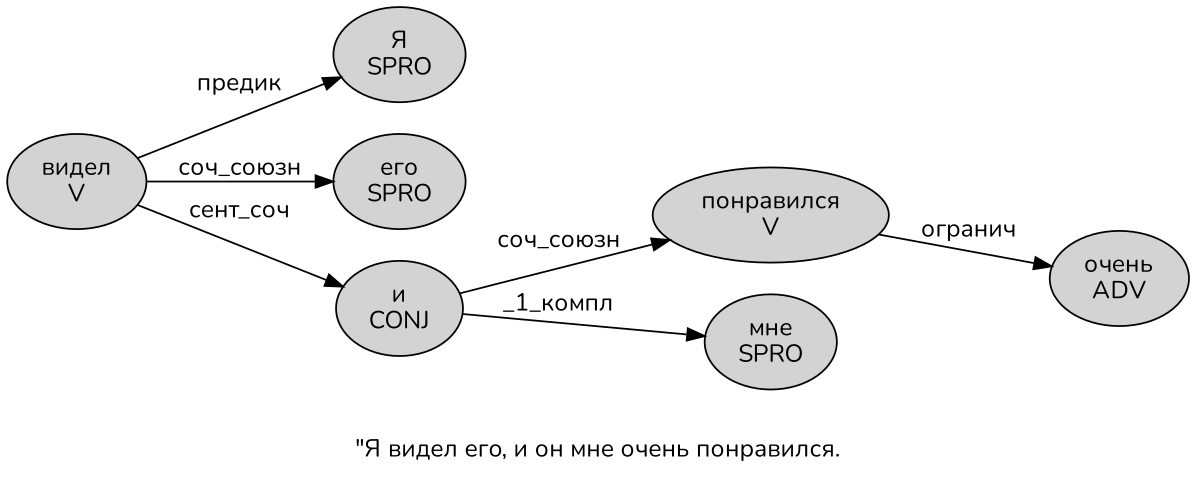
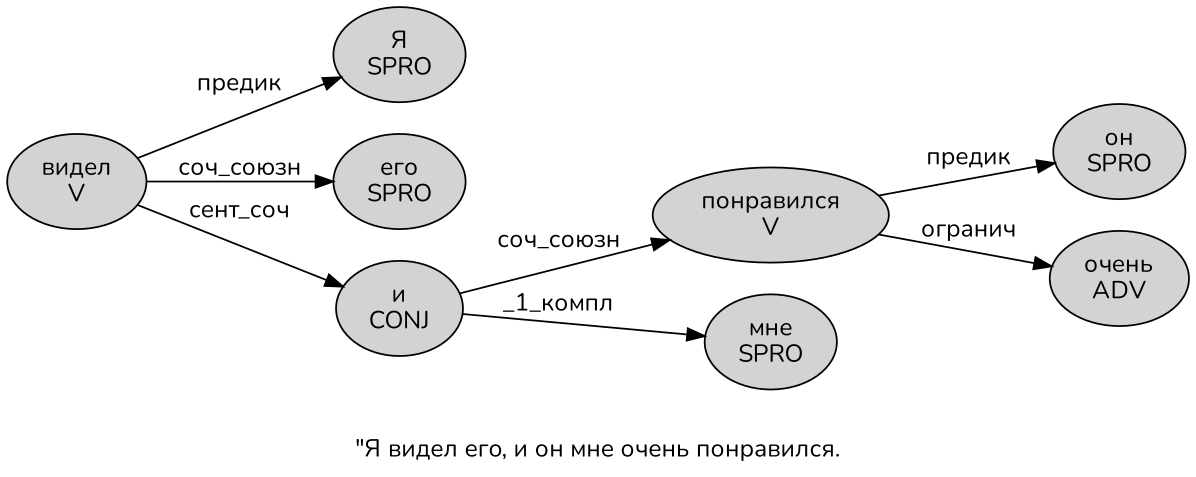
none -> (1119, 152)
